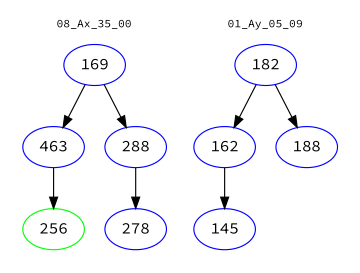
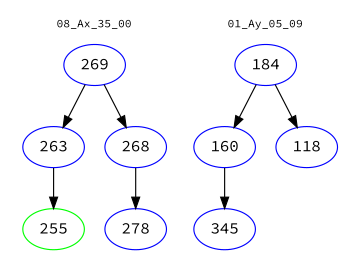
(95, 65) -> (95, 65)
(266, 65) -> (266, 65)
(54, 147) -> (54, 147)
(136, 147) -> (136, 147)
(225, 147) -> (225, 147)
(307, 147) -> (307, 147)
(54, 229) -> (54, 229)
(225, 229) -> (225, 229)
